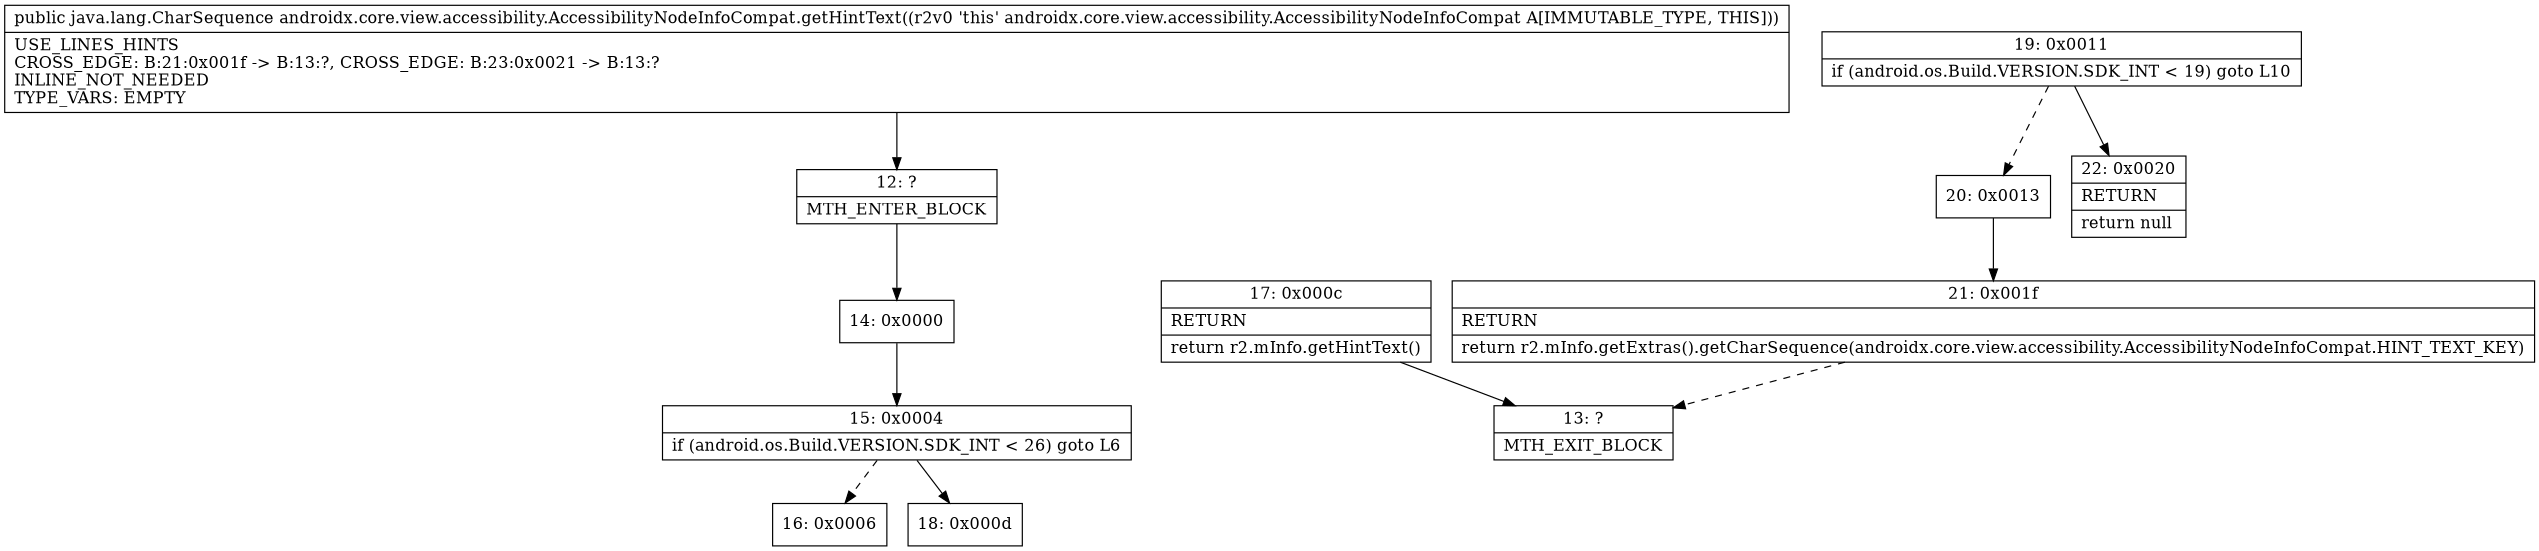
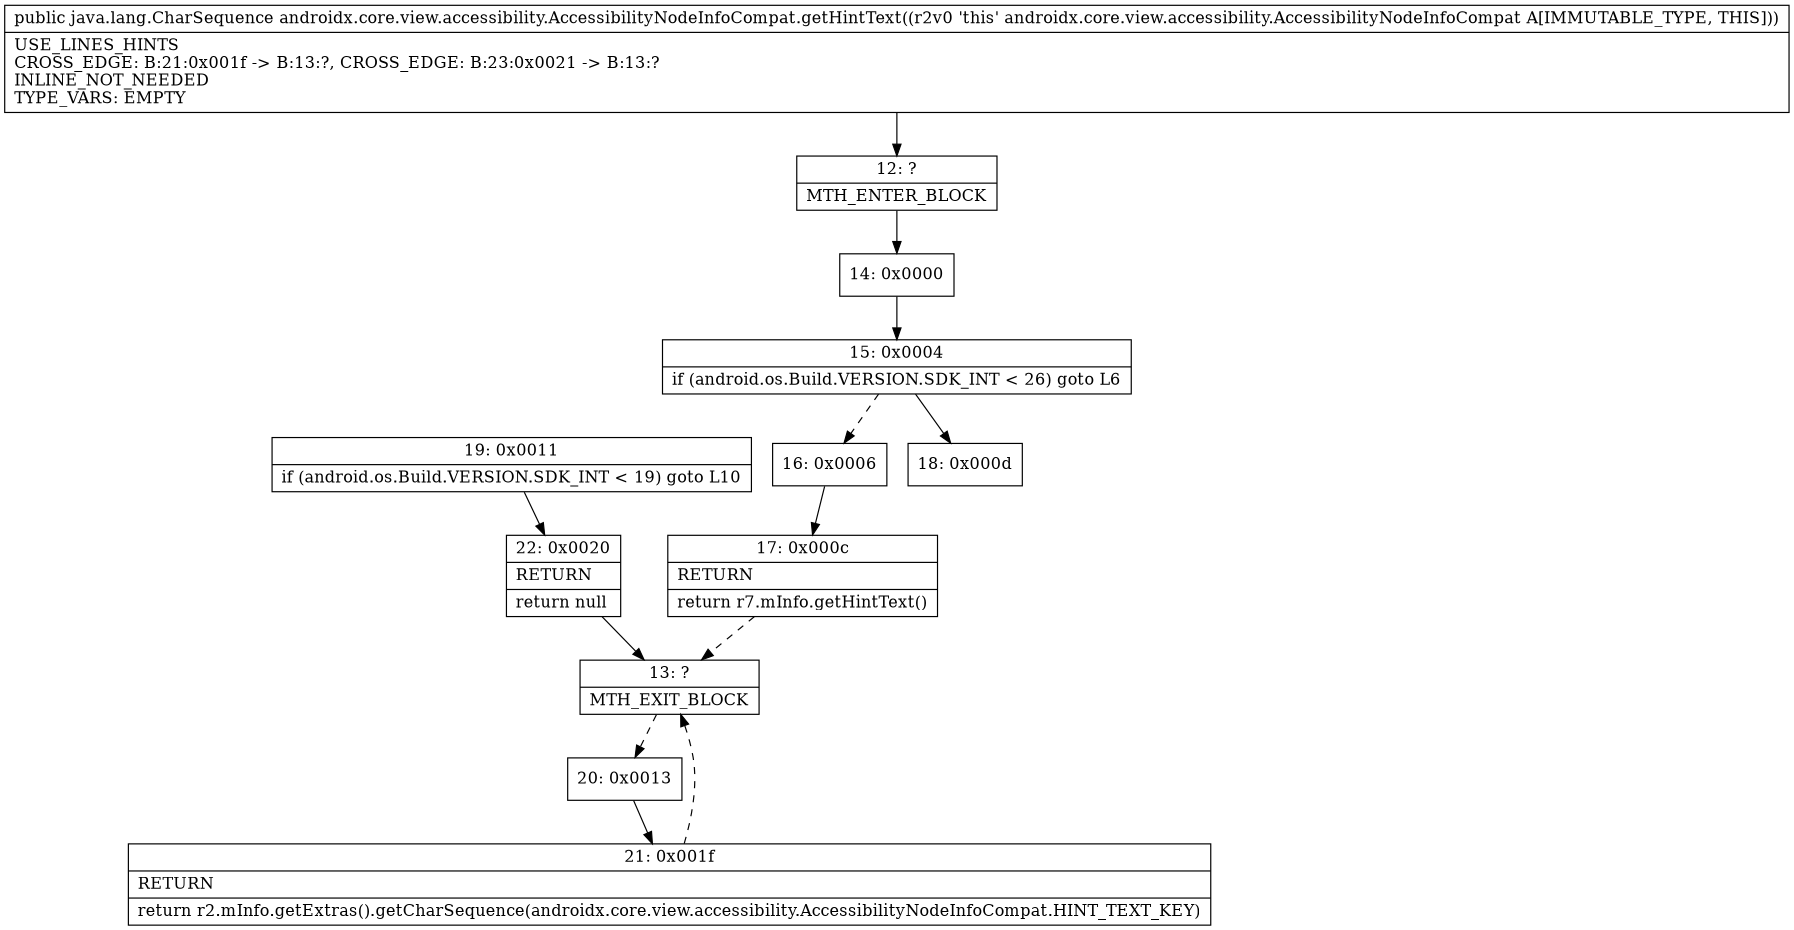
(2029, 125) -> (648, 731)
(1296, 348) -> (803, 602)
(1452, 382) -> (733, 635)
none -> (820, 505)
none -> (619, 634)
